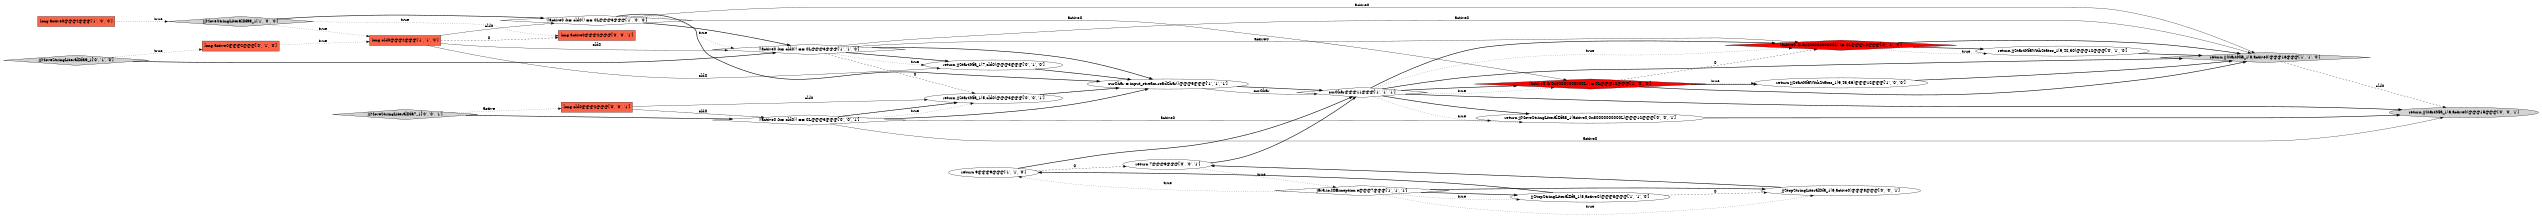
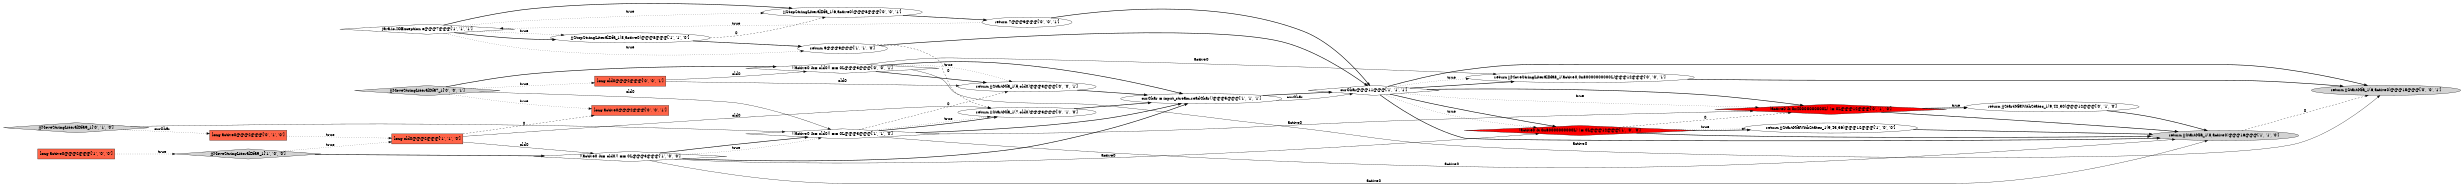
(433, 23) -> (519, 103)
(583, 49) -> (656, 98)
(158, 51) -> (162, 129)
(2265, 58) -> (2224, 136)
(453, 63) -> (456, 124)
(2380, 86) -> (2305, 111)
(489, 109) -> (524, 84)
(1079, 169) -> (938, 60)
